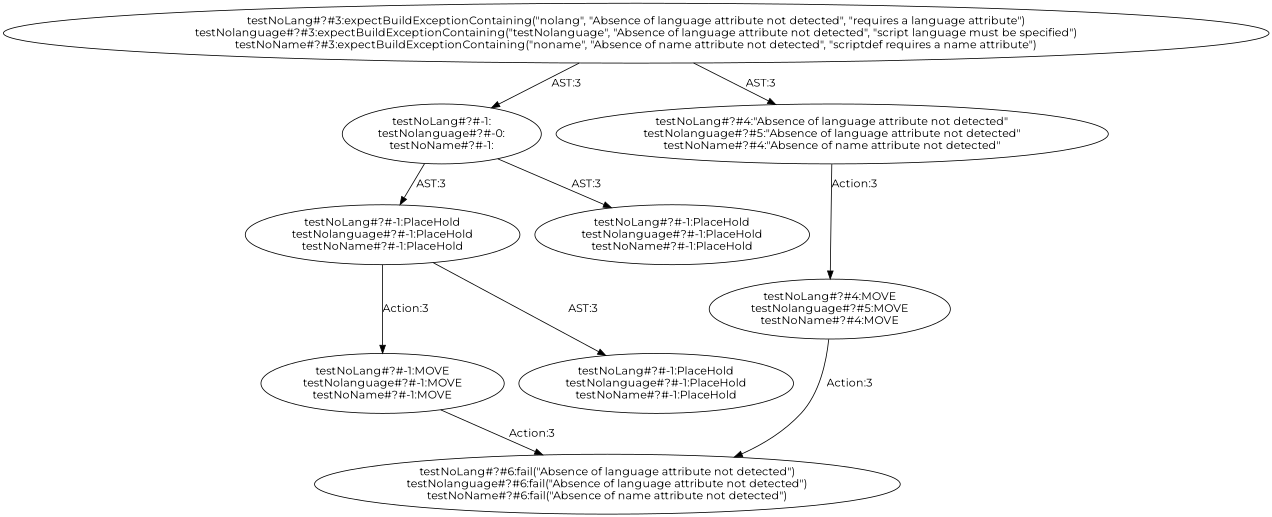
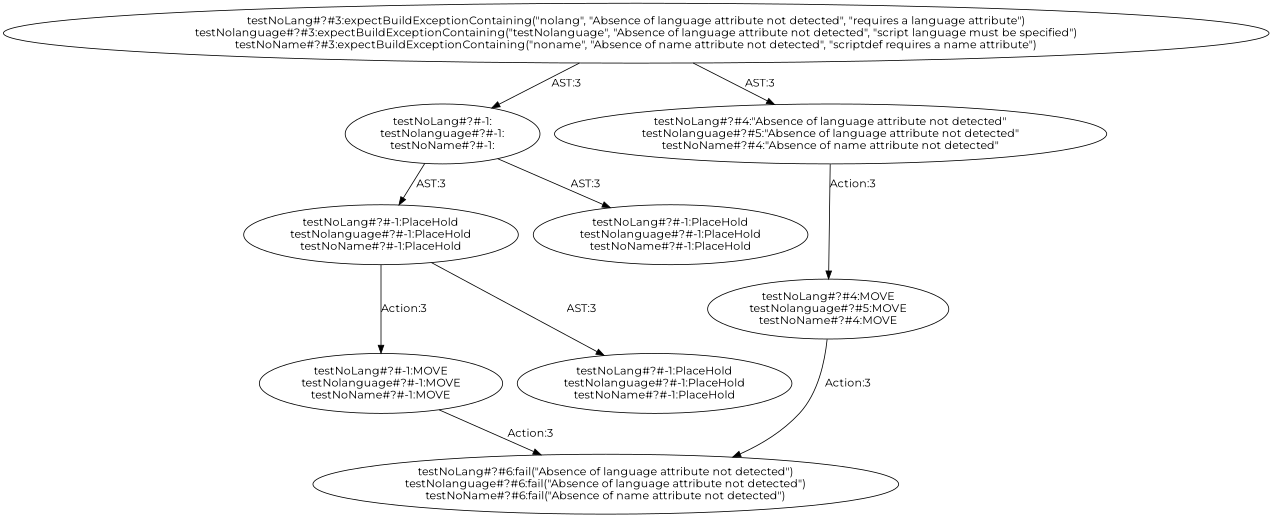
(442, 134) -> (443, 134)
